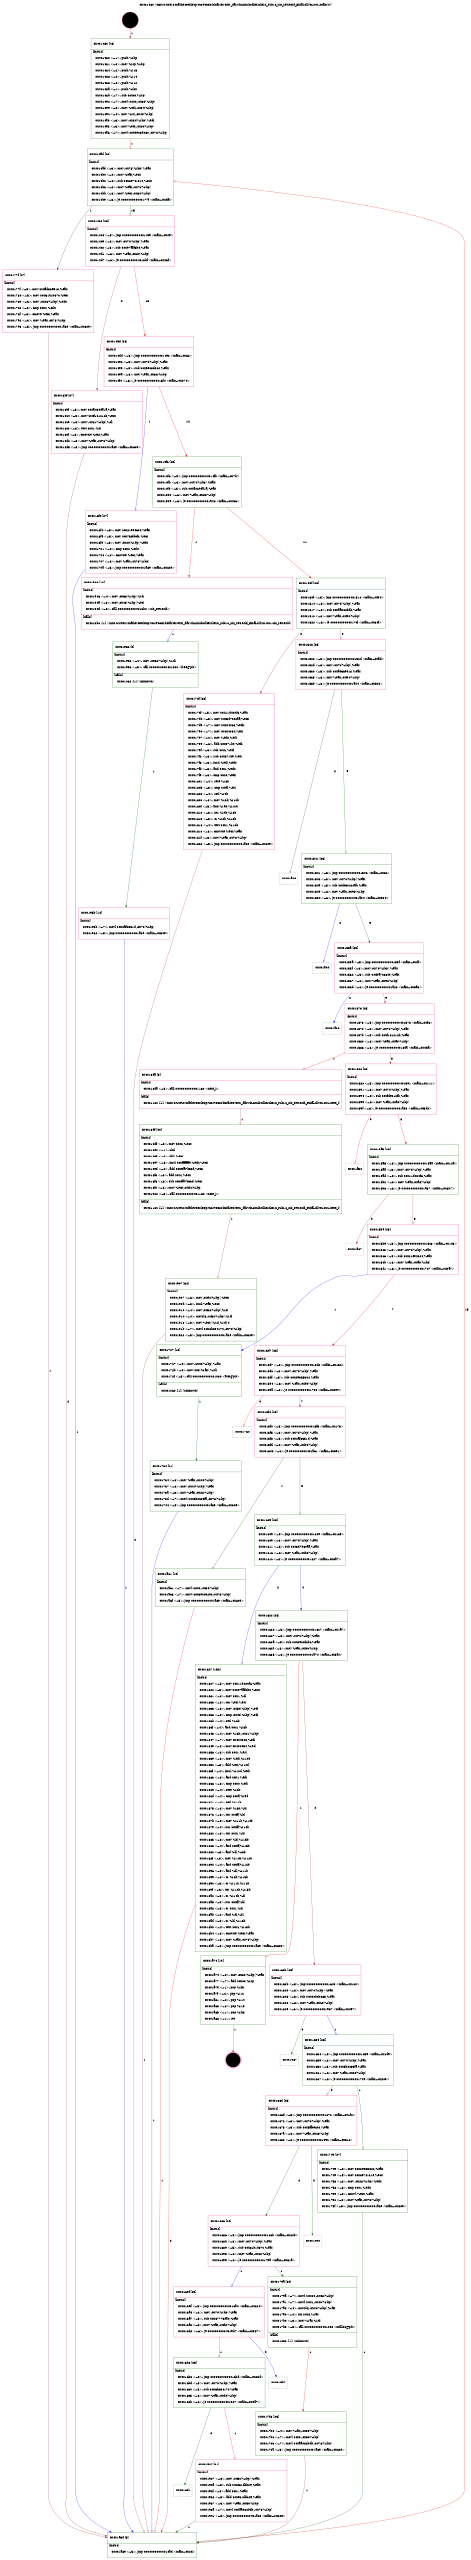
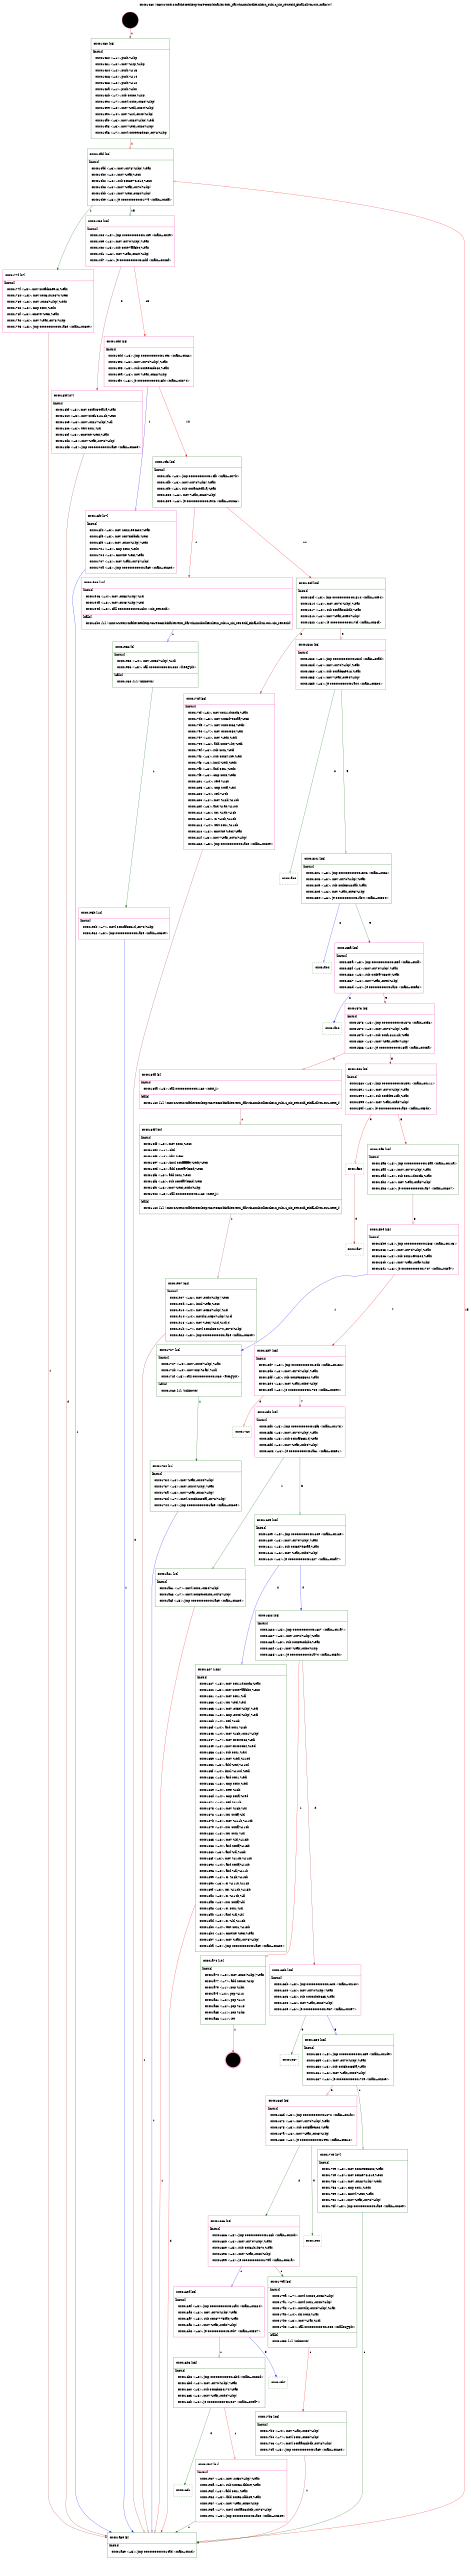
(371, 1217) -> (354, 1208)
(335, 2030) -> (335, 2030)
